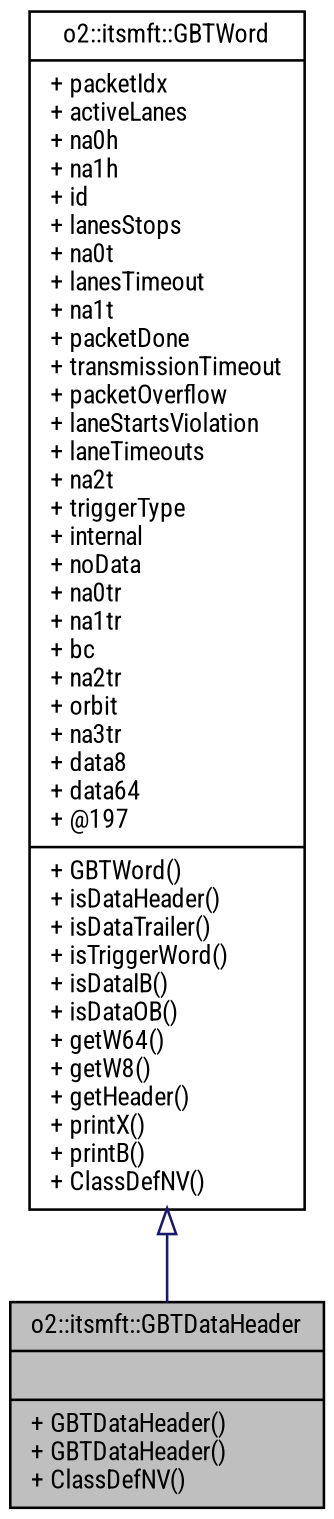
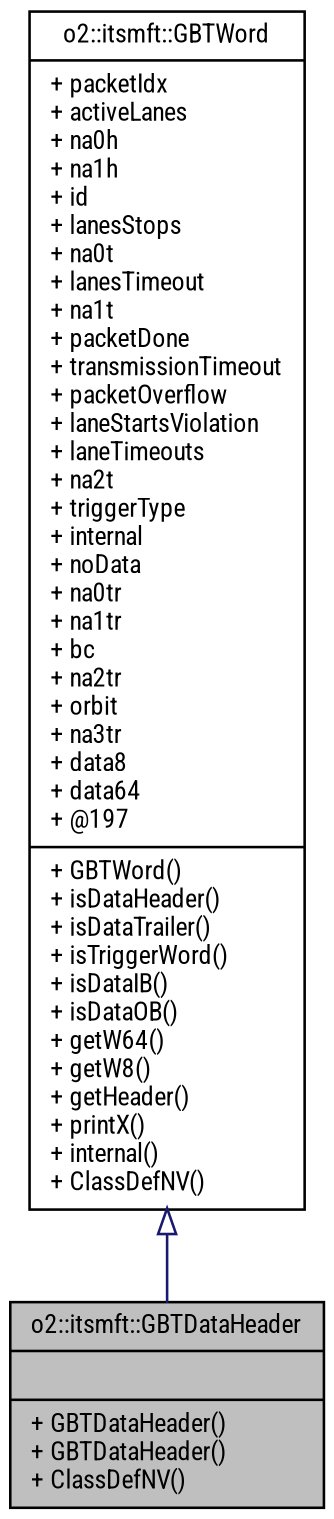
(98, 1154) -> (105, 1154)
